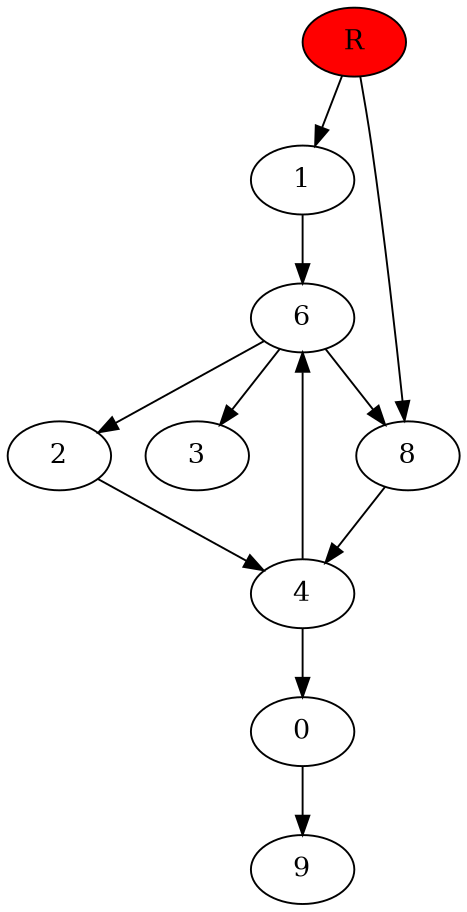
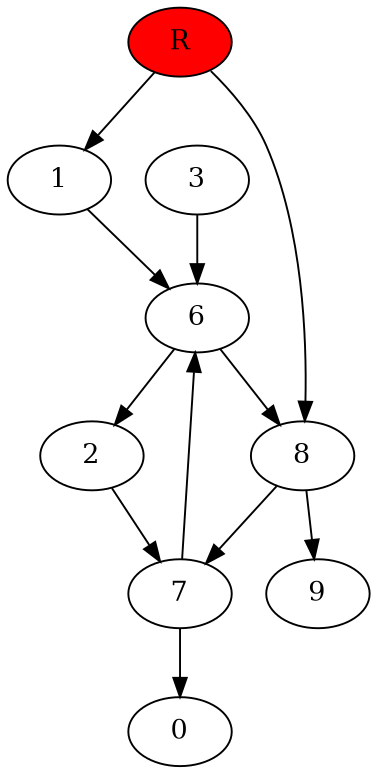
(256, 379) -> (197, 240)
(303, 594) -> (180, 594)
(303, 791) -> (309, 515)
